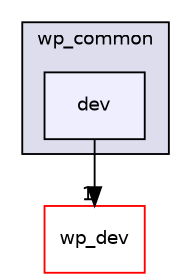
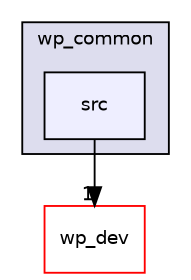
(95, 106) -> (95, 106)
